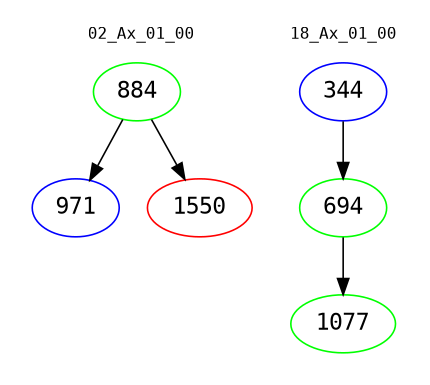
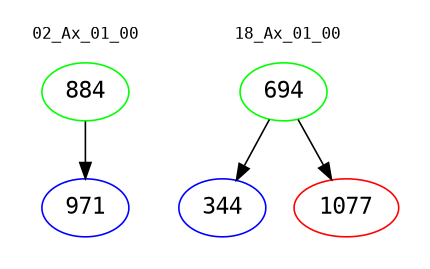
(343, 142) -> (257, 143)
(200, 208) -> none
(343, 324) -> (346, 208)
